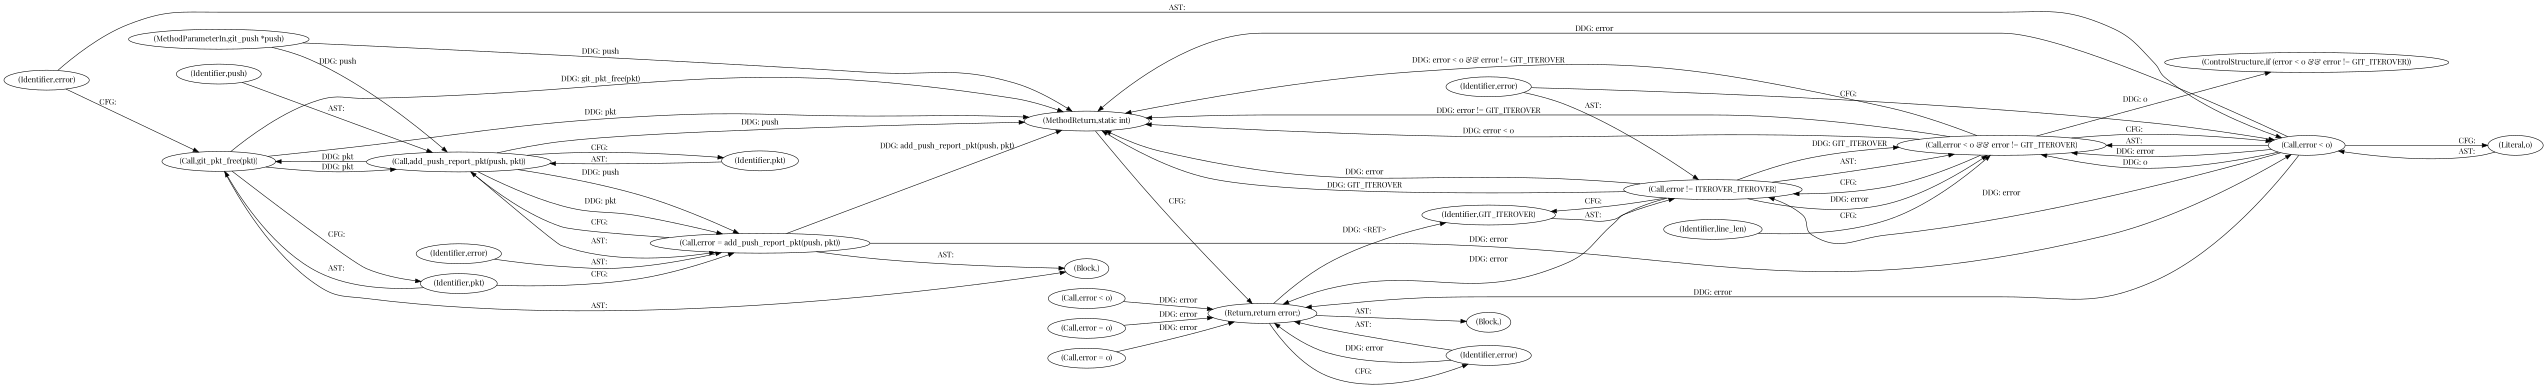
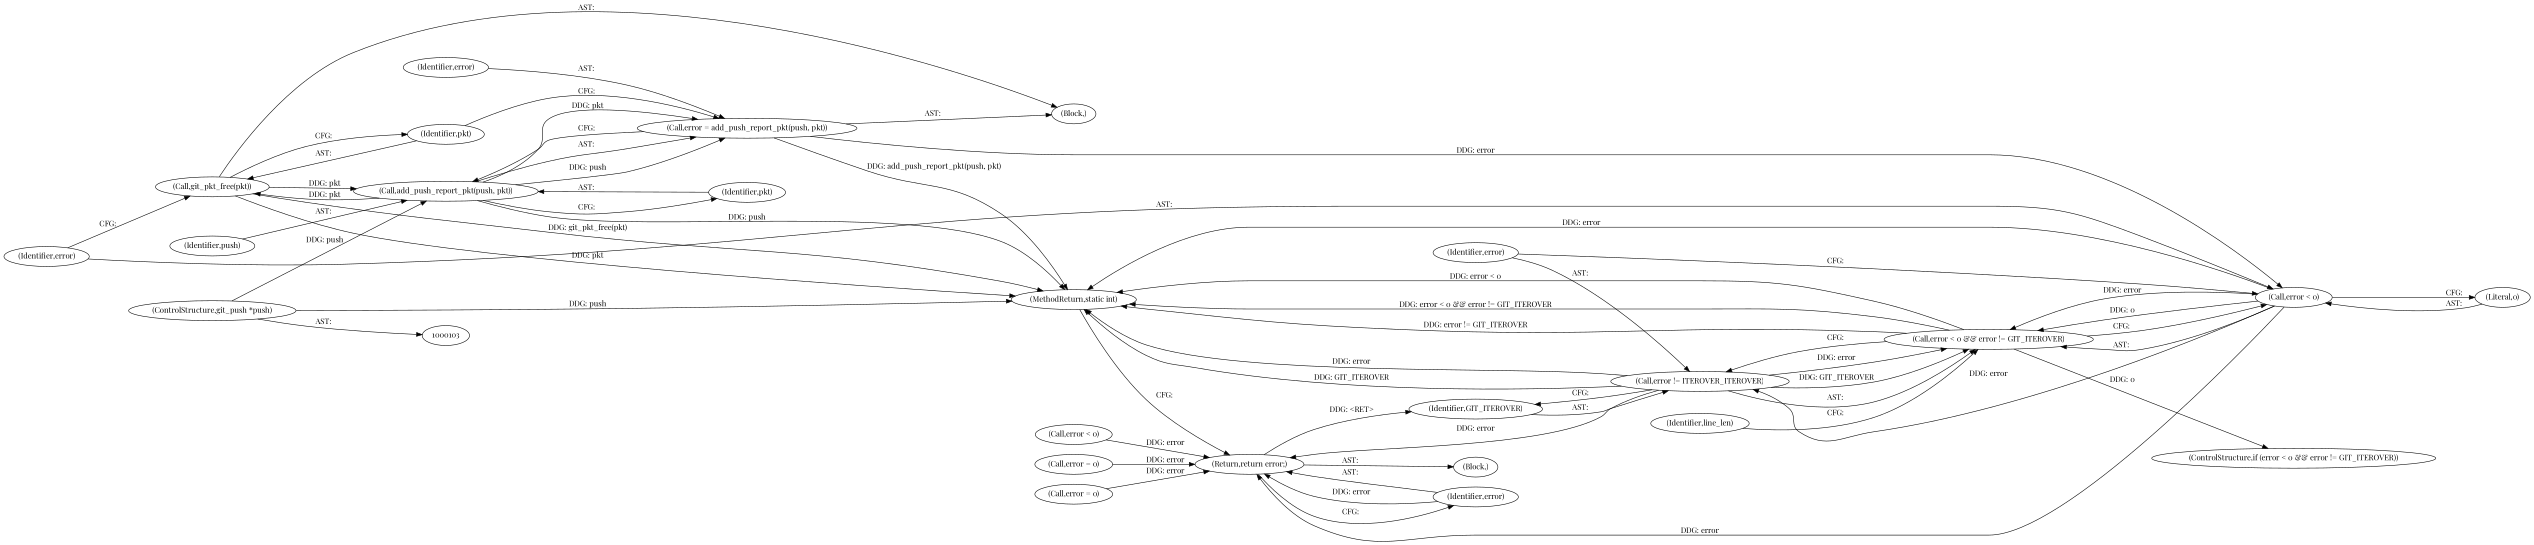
(219, 39) -> (212, 311)
none -> (446, 336)
